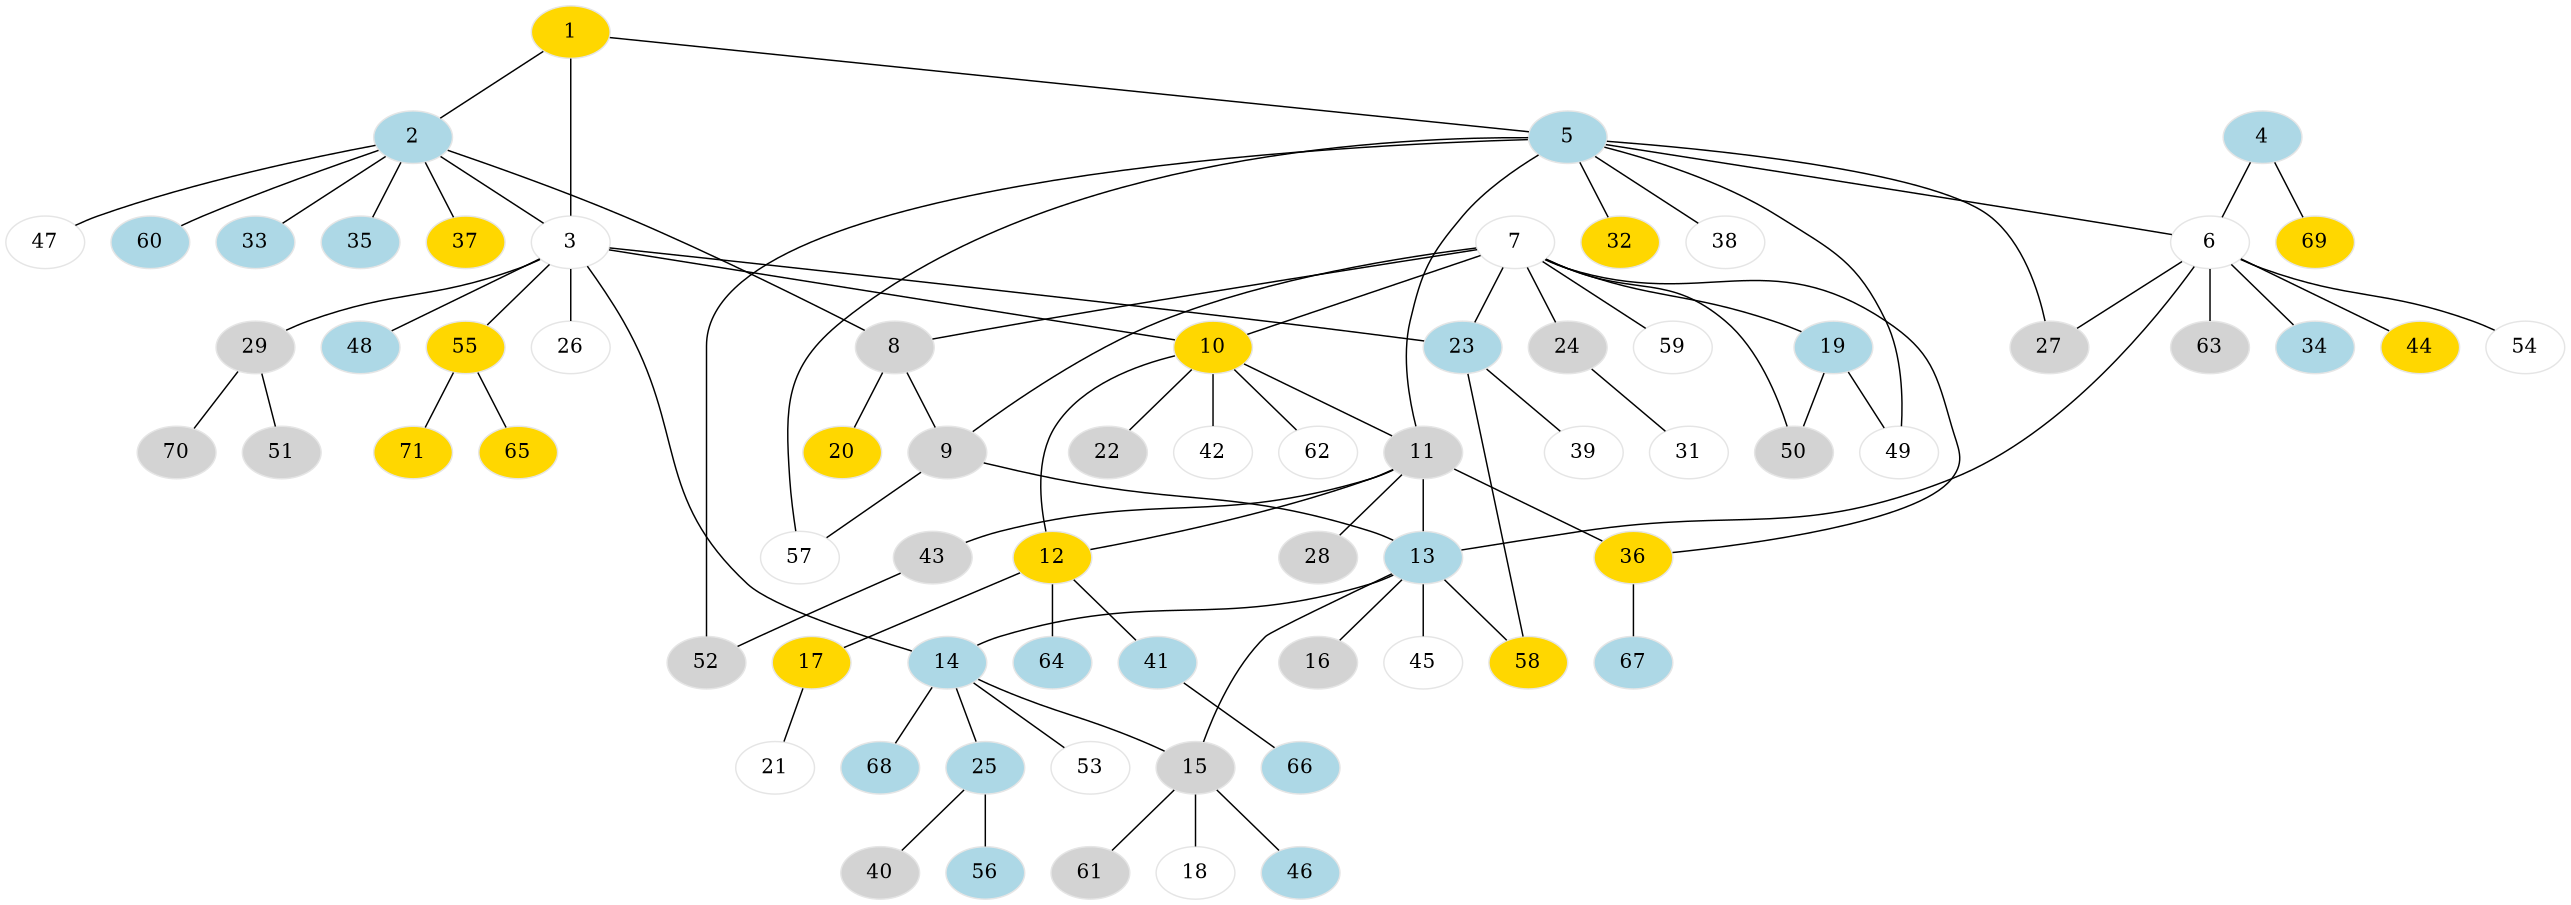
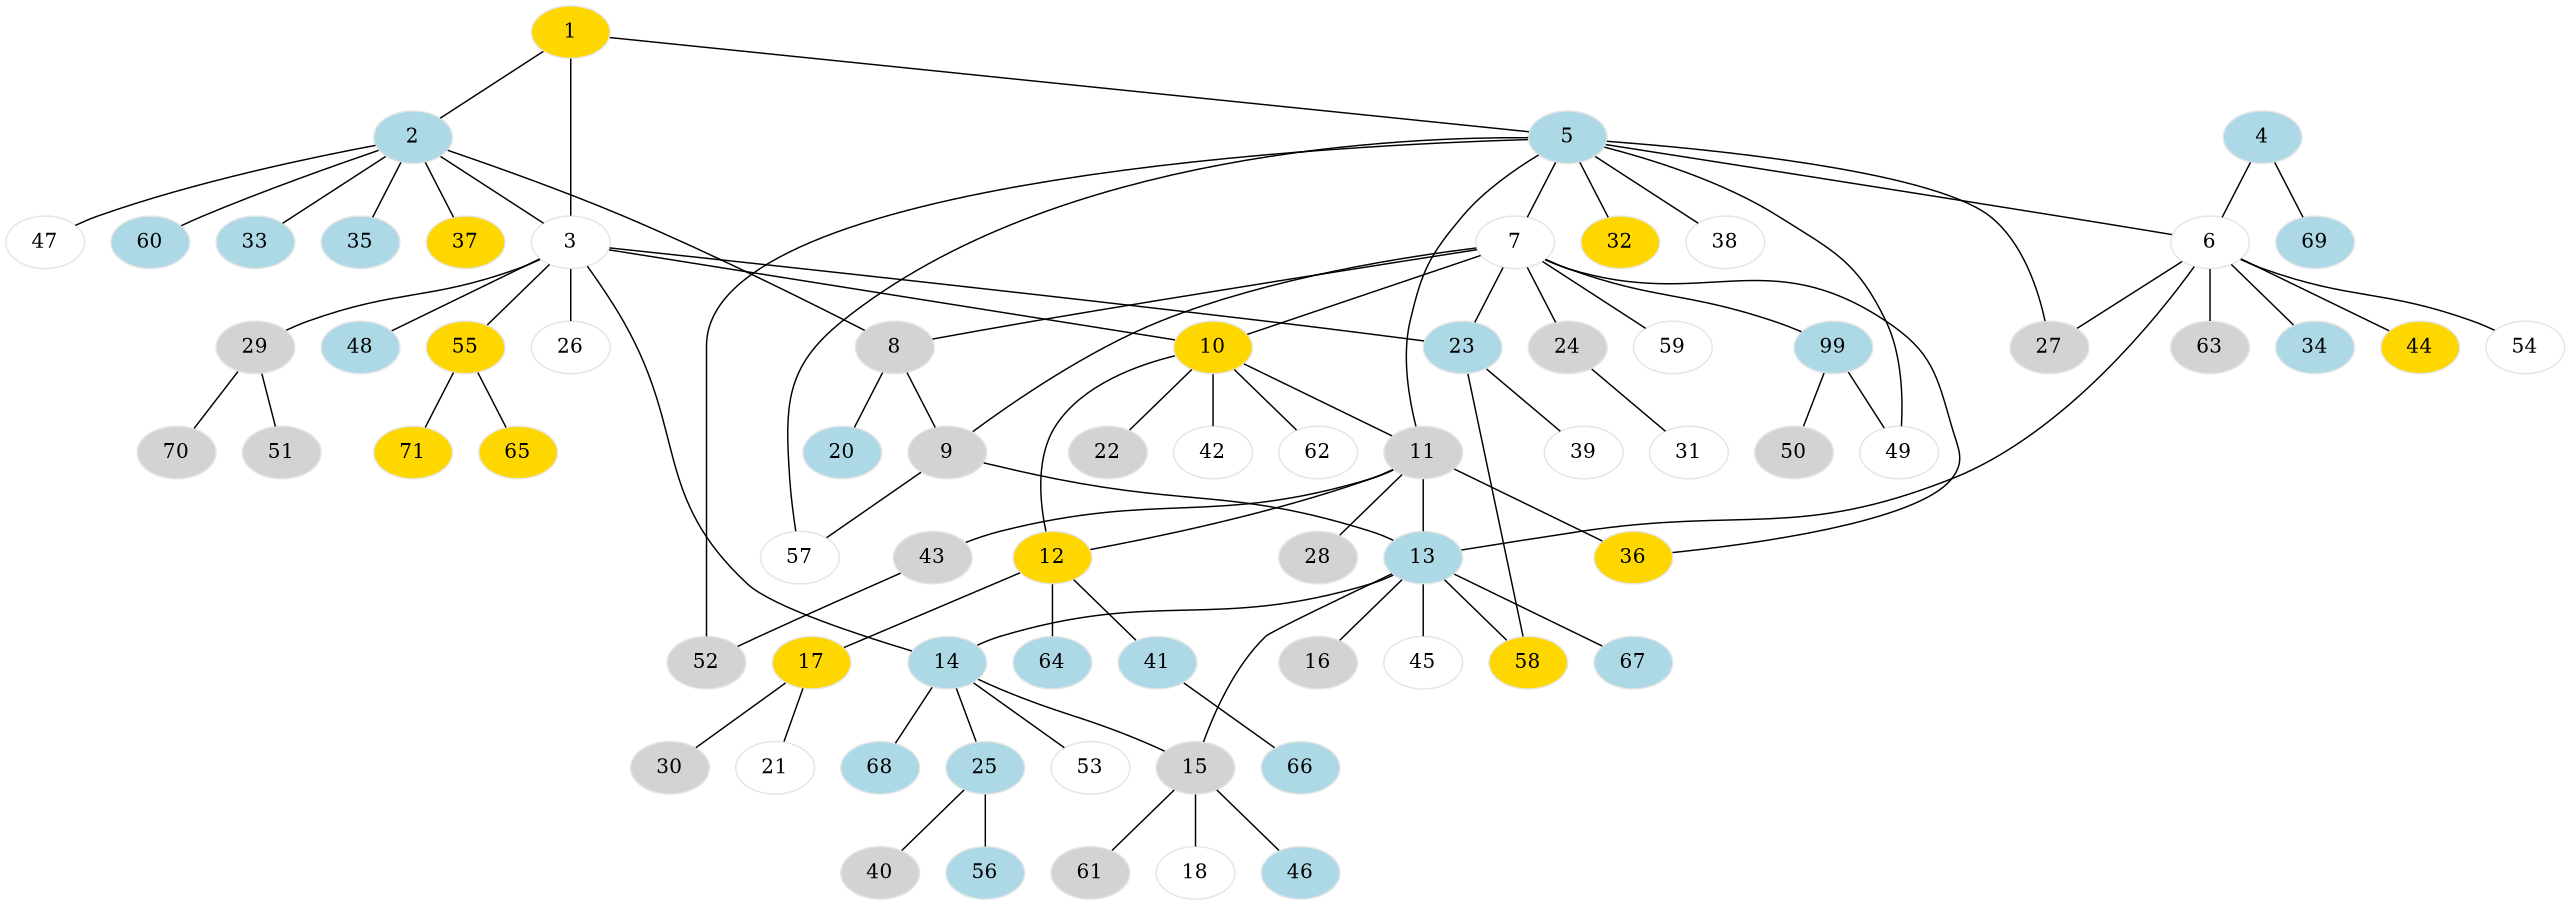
(2315, 242) -> (2315, 242)
(1717, 315) -> (1541, 190)
(1833, 347) -> (1833, 347)
(842, 453) -> (842, 453)
(1633, 610) -> (1528, 610)
none -> (670, 768)
